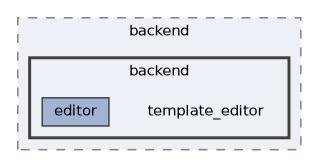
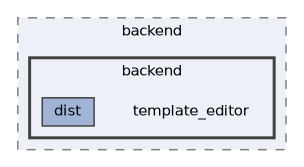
(76, 112) -> (68, 112)
